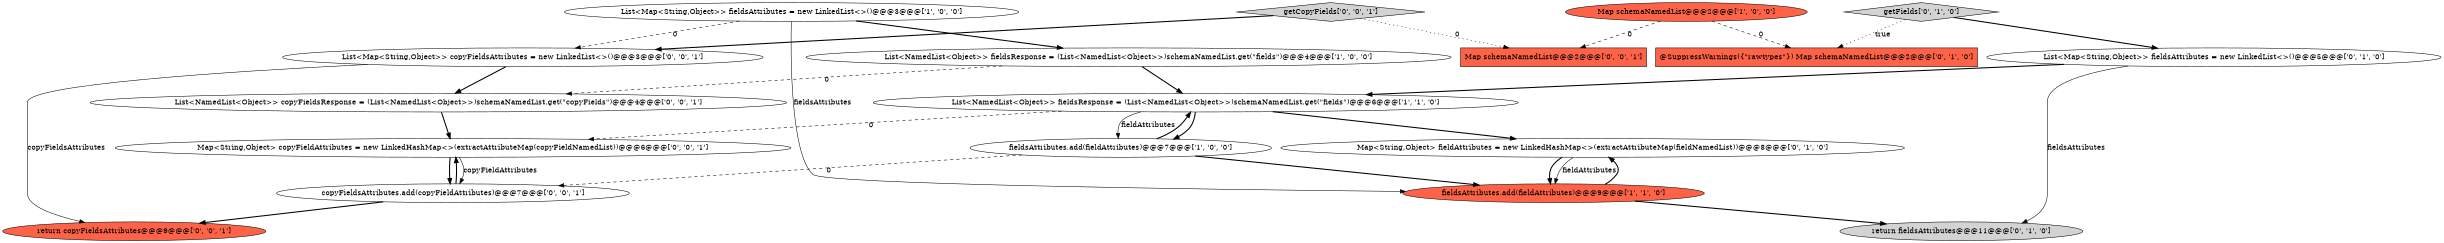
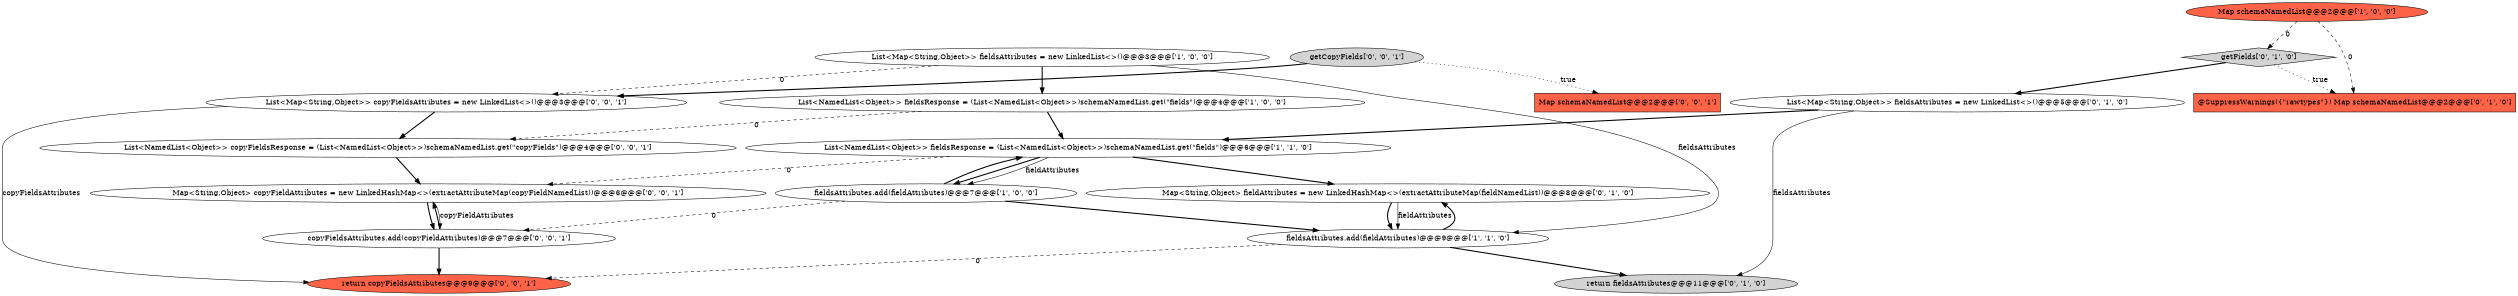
(1331, 12) -> (1357, 57)
(1623, 34) -> (2284, 33)
(1458, 35) -> (1568, 80)
(1554, 193) -> (1398, 239)
none -> (916, 261)
